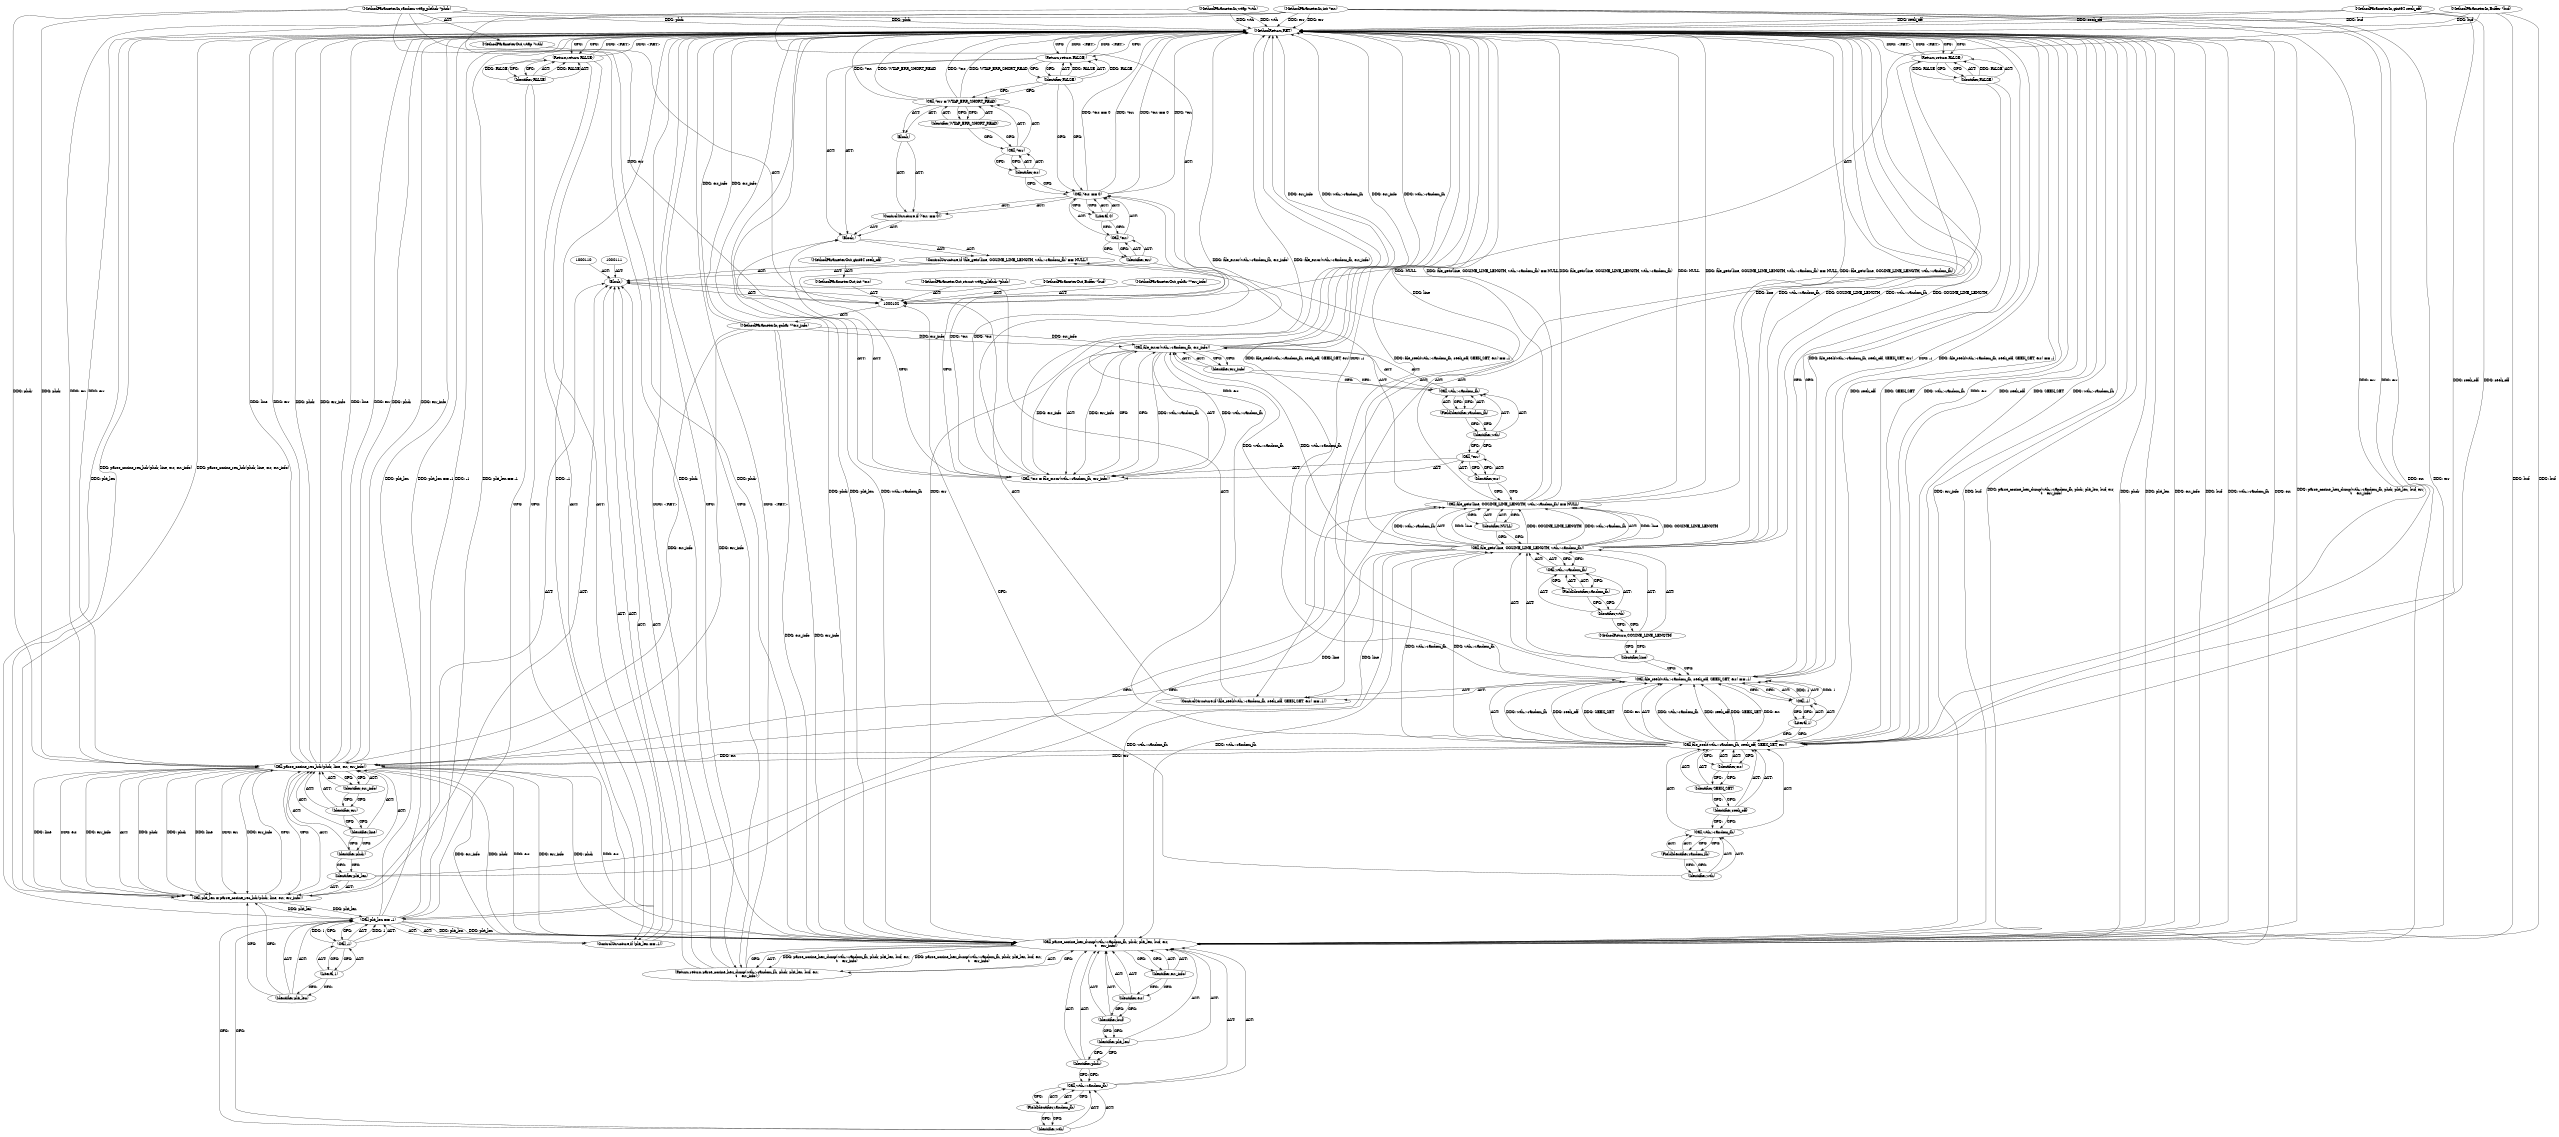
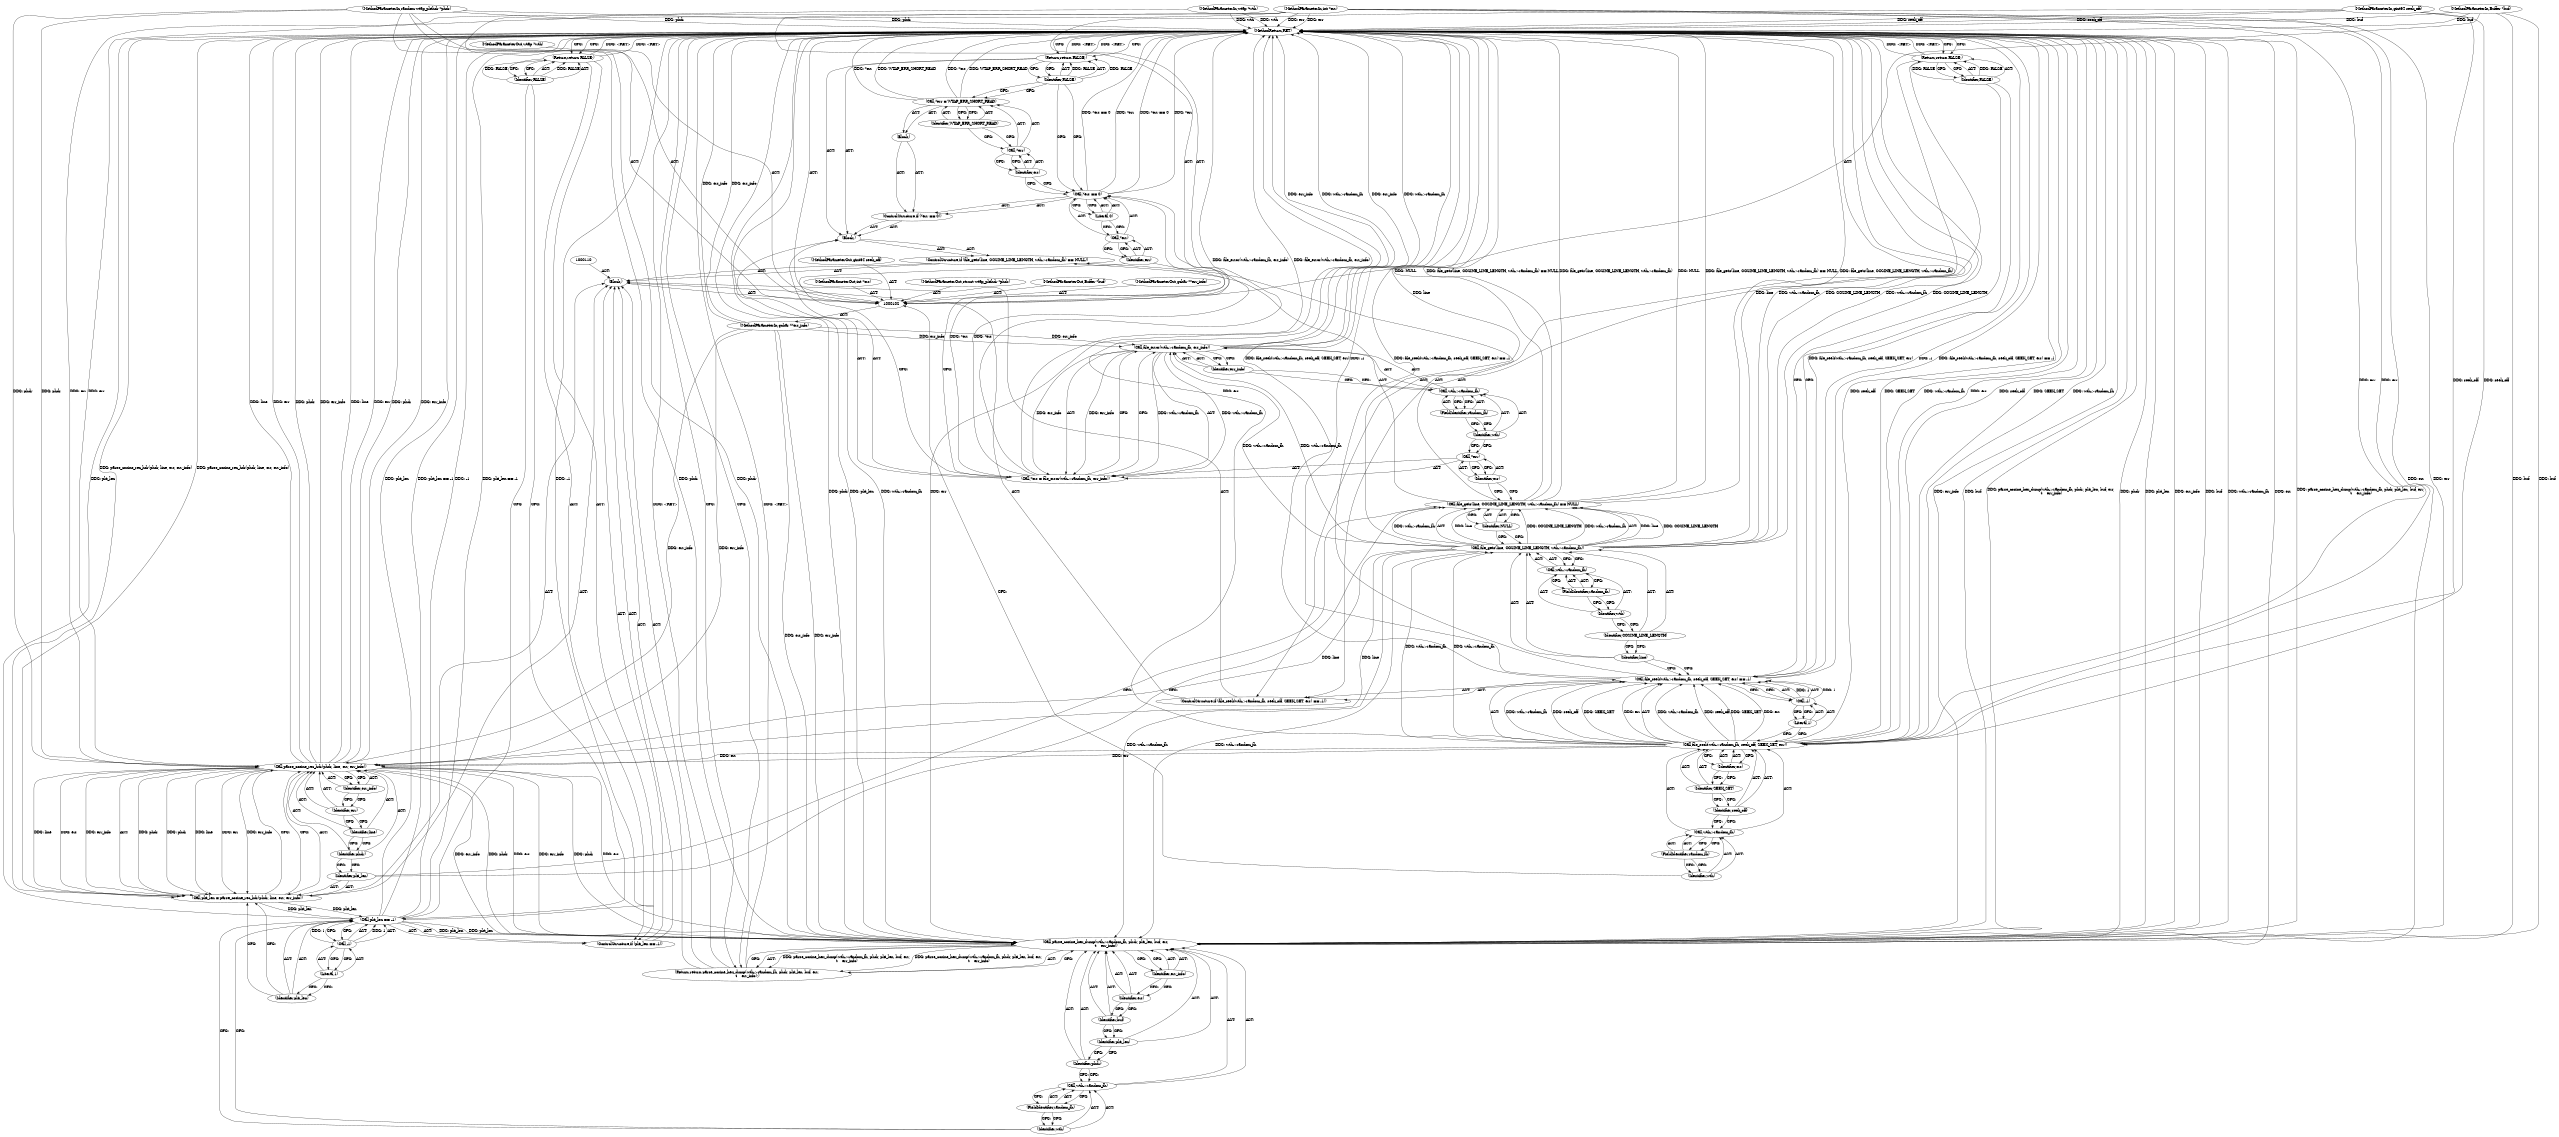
none -> (1344, 15)
(458, 26) -> (655, 126)
none -> (869, 39)
(636, 162) -> (636, 162)
(614, 260) -> none
(845, 270) -> (883, 276)
(1635, 636) -> (1635, 636)
